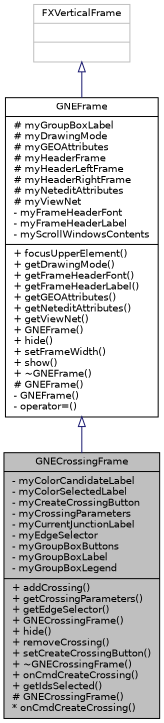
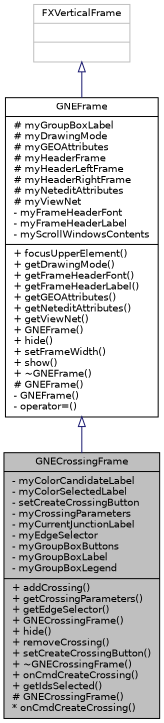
(76, 503) -> (76, 503)
